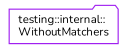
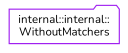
(64, 26) -> (64, 26)
